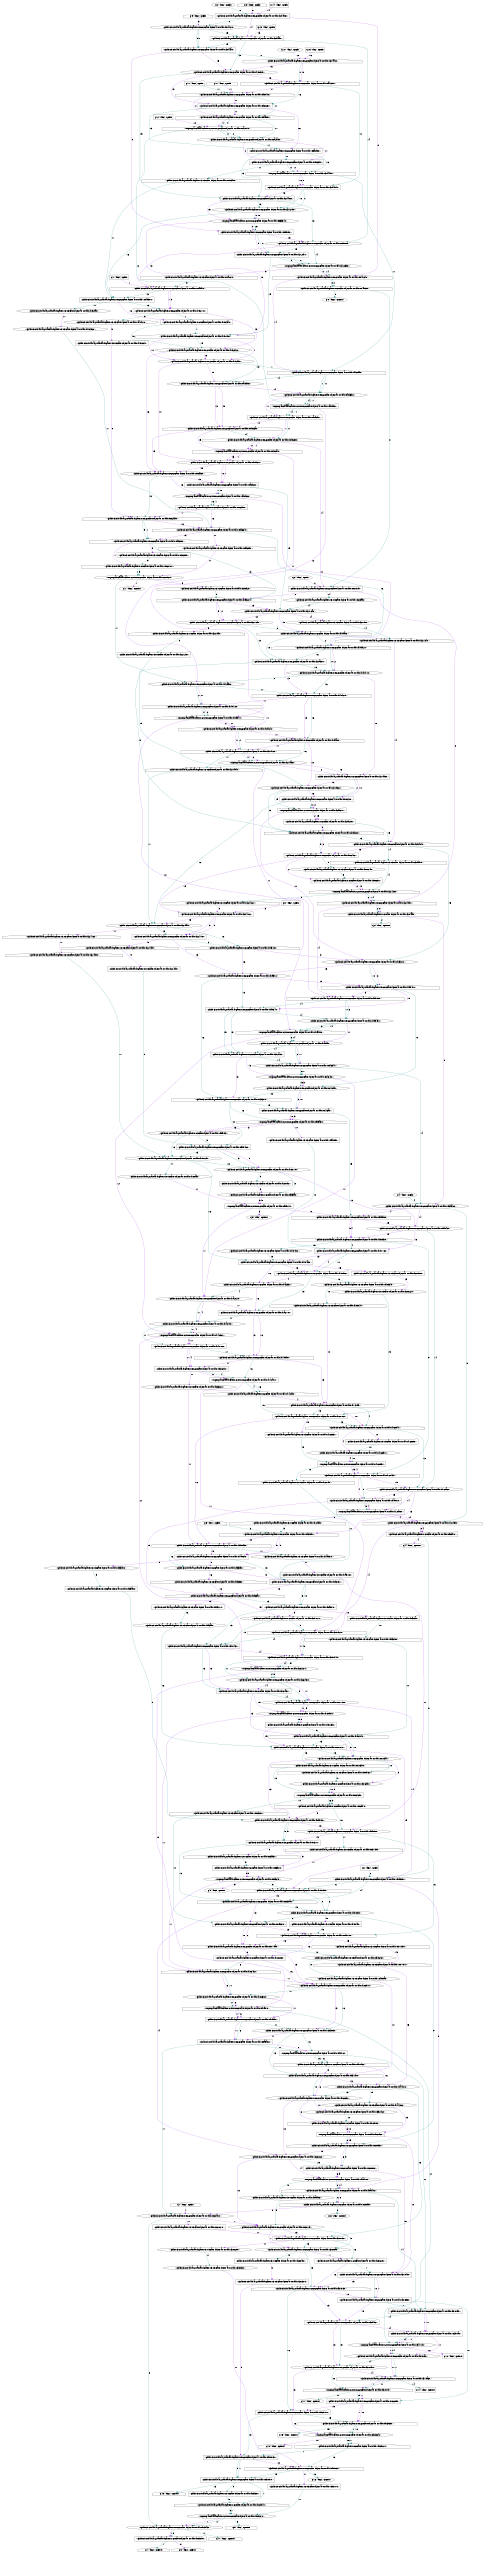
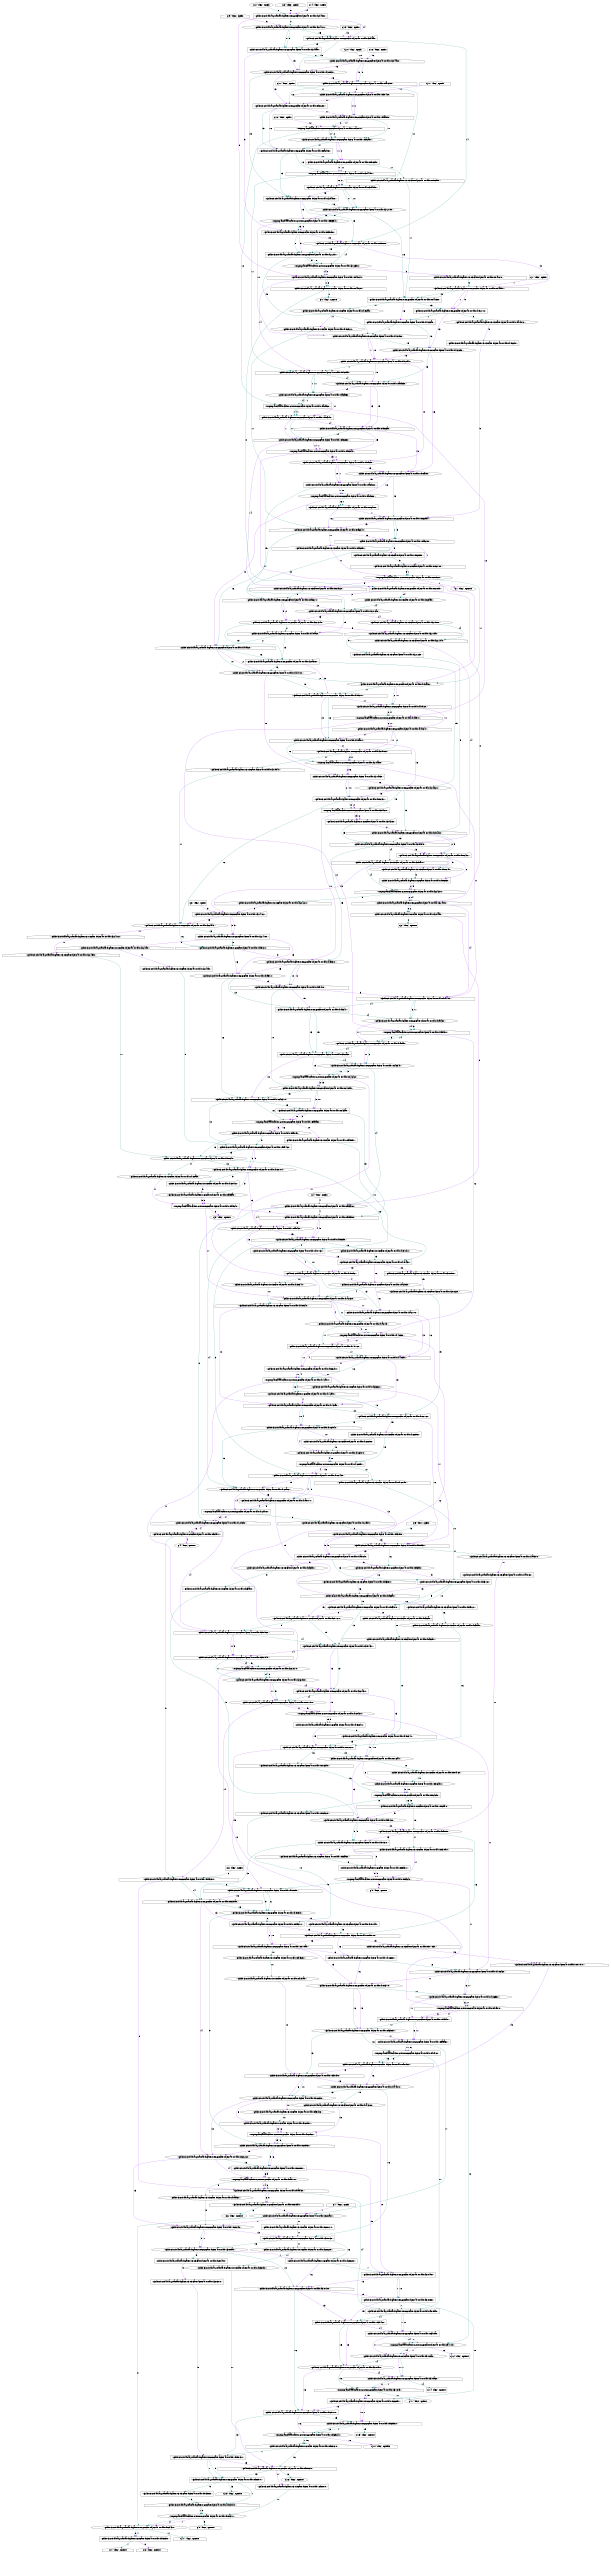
(300, 578) -> none
(275, 2446) -> (381, 2446)
